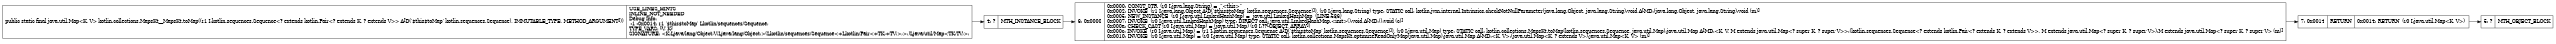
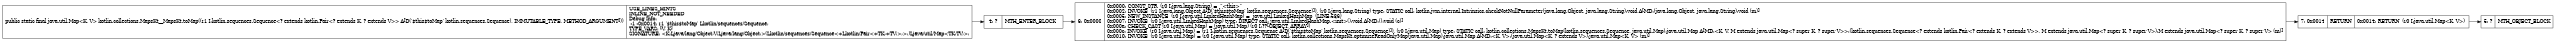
(1030, 22) -> (1030, 22)
